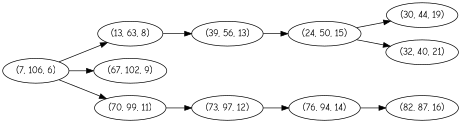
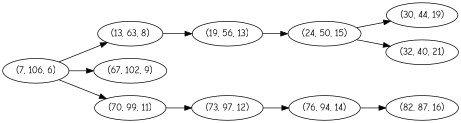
(227, 34) -> (227, 34)
